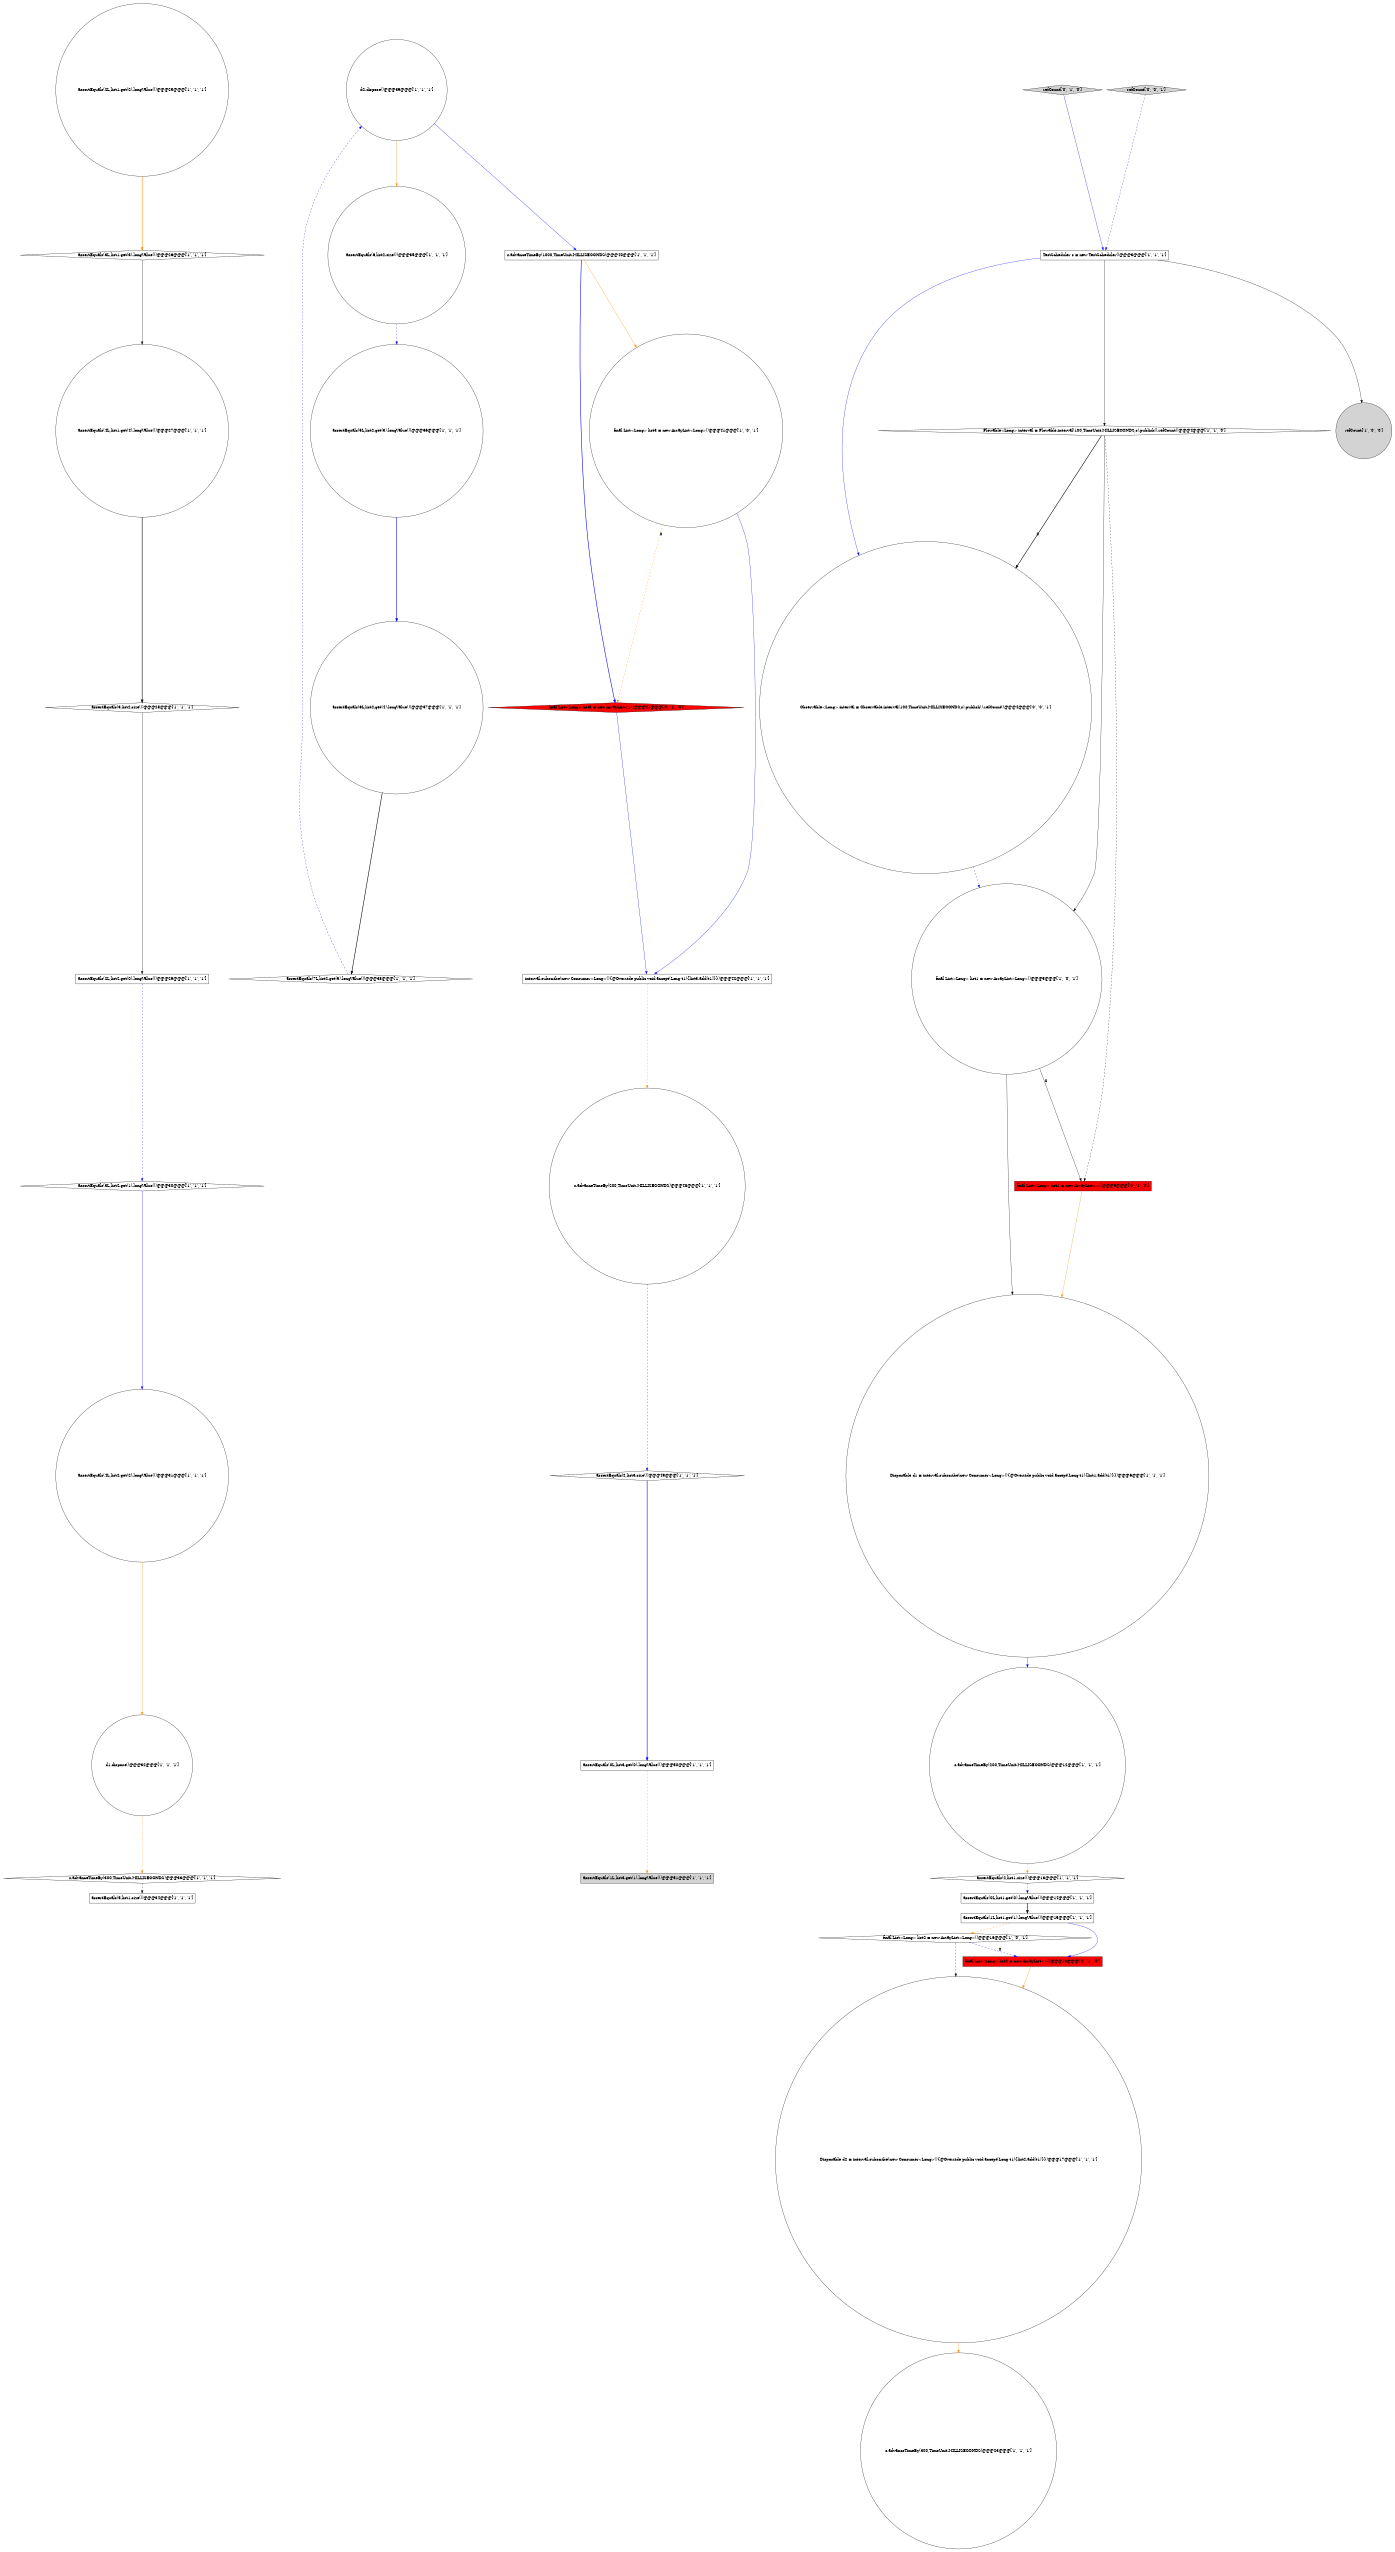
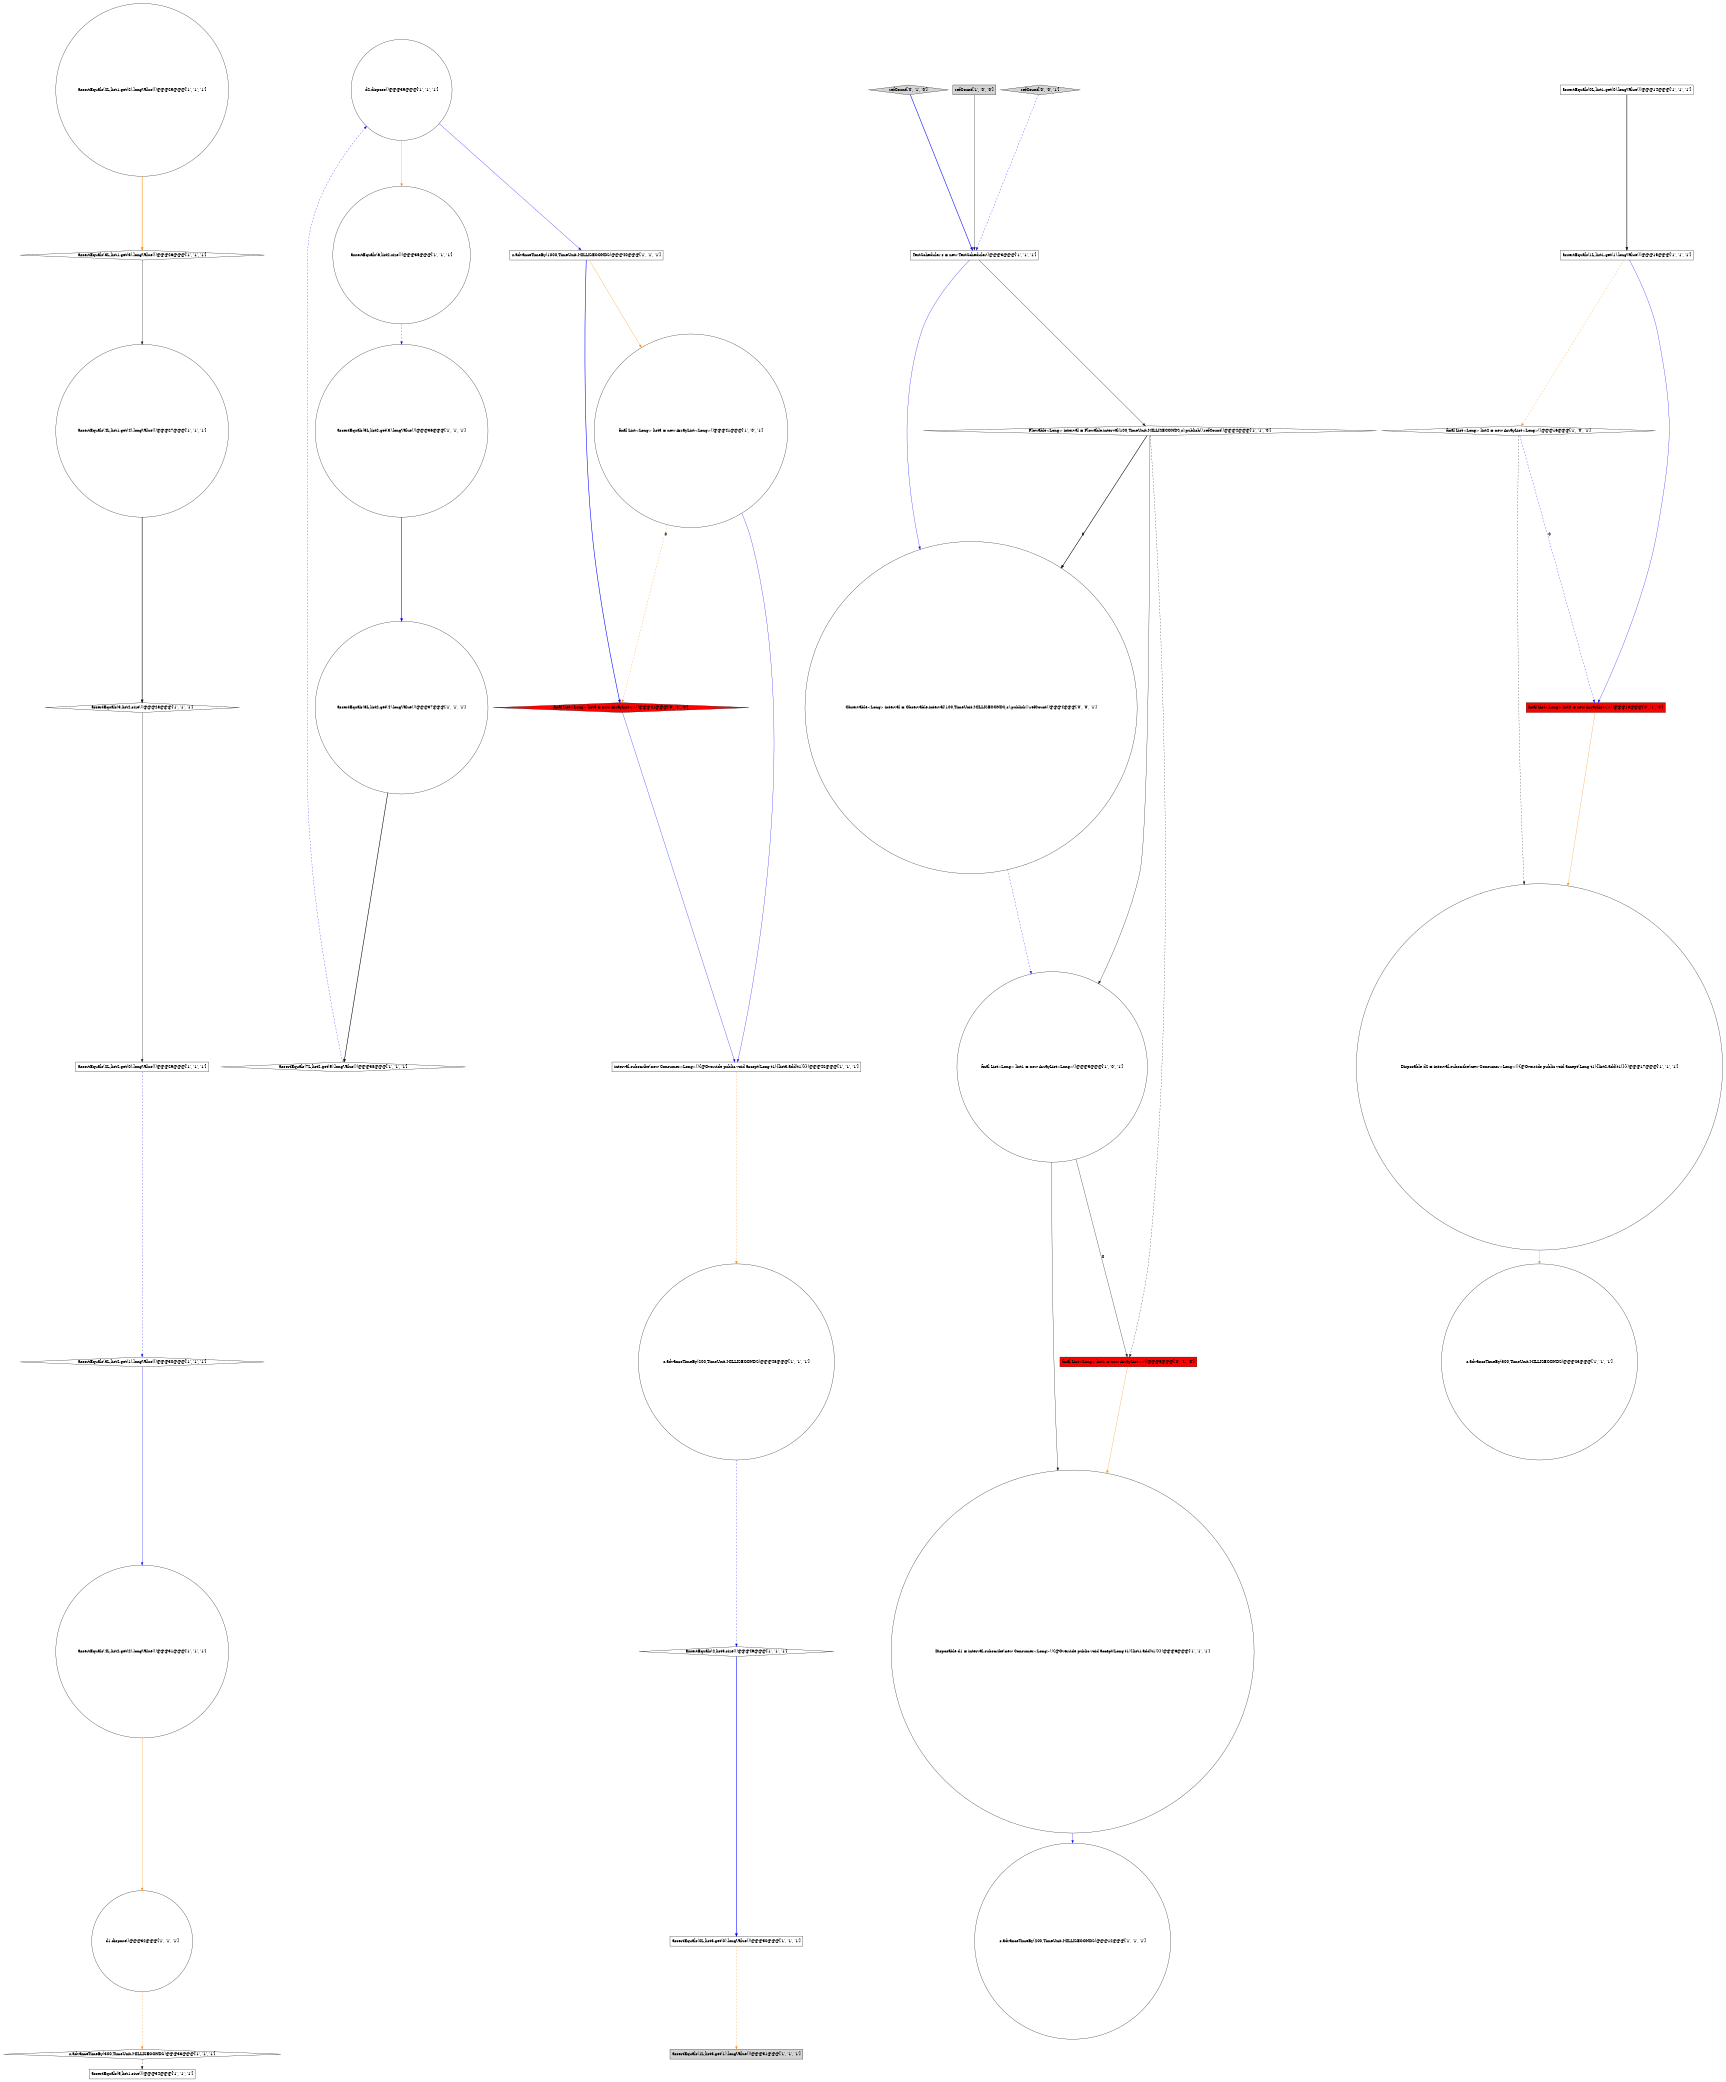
(1083, 171) -> (941, 171)
(1285, 299) -> (974, 171)
(1364, 431) -> (974, 90)
(1027, 1878) -> none
